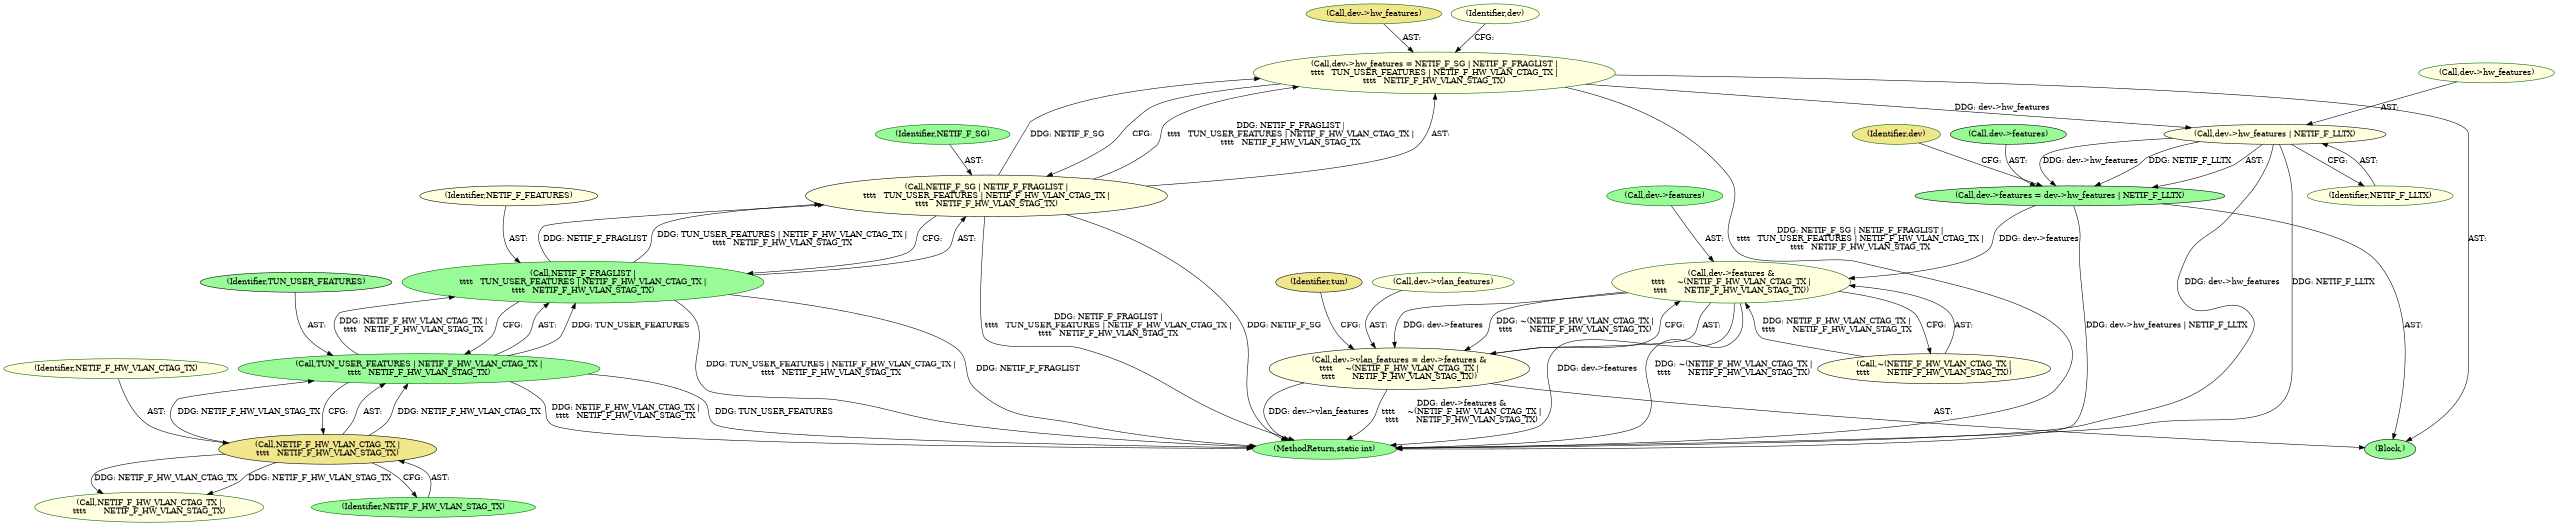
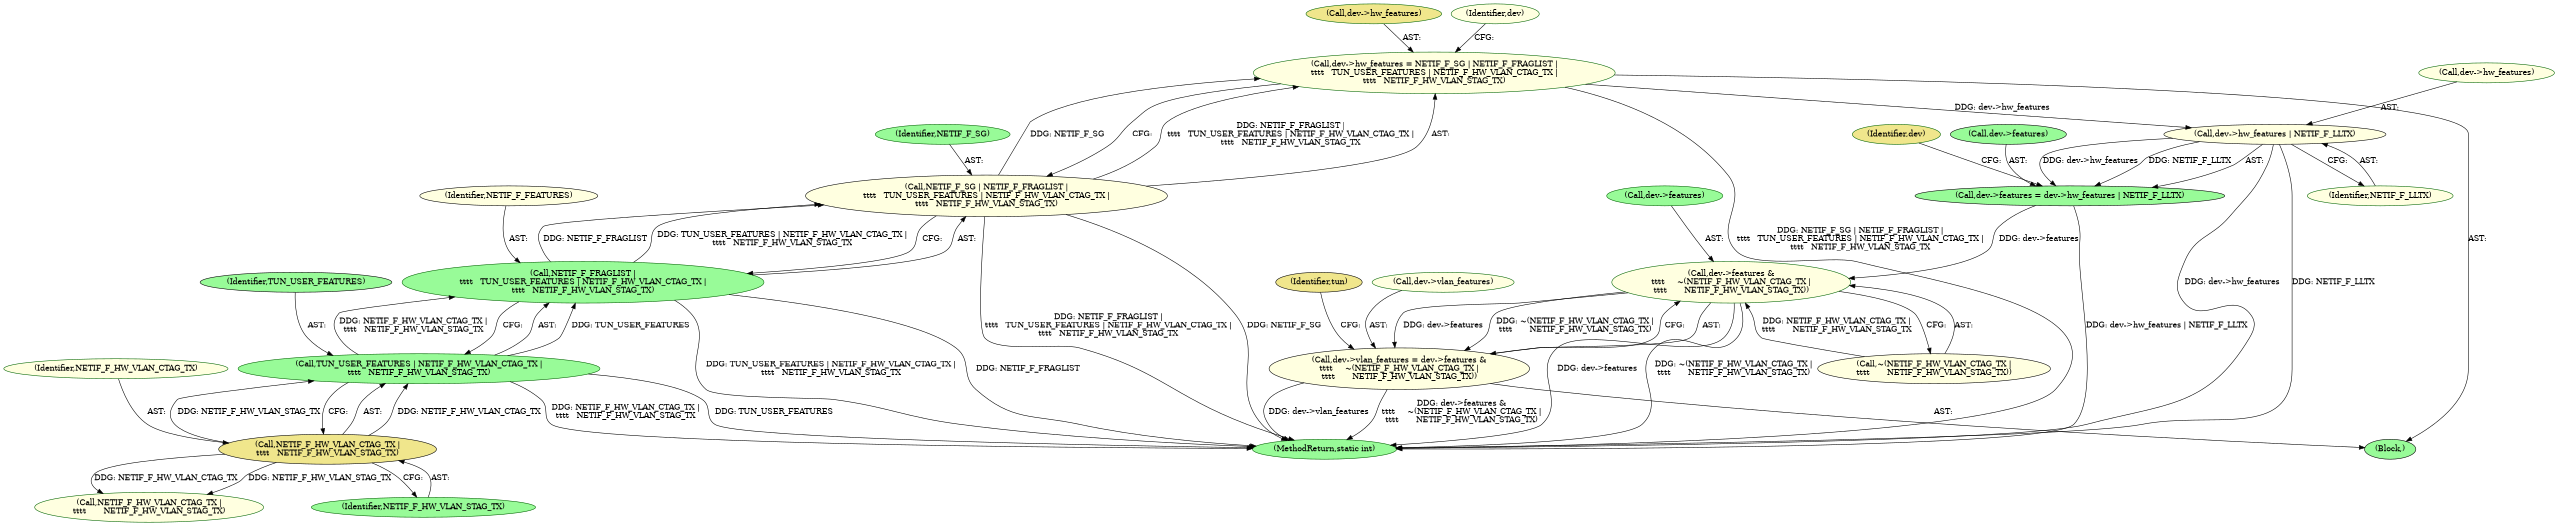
(2358, 248) -> none
